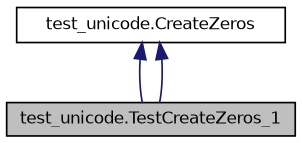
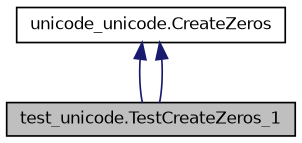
(151, 25) -> (151, 25)
